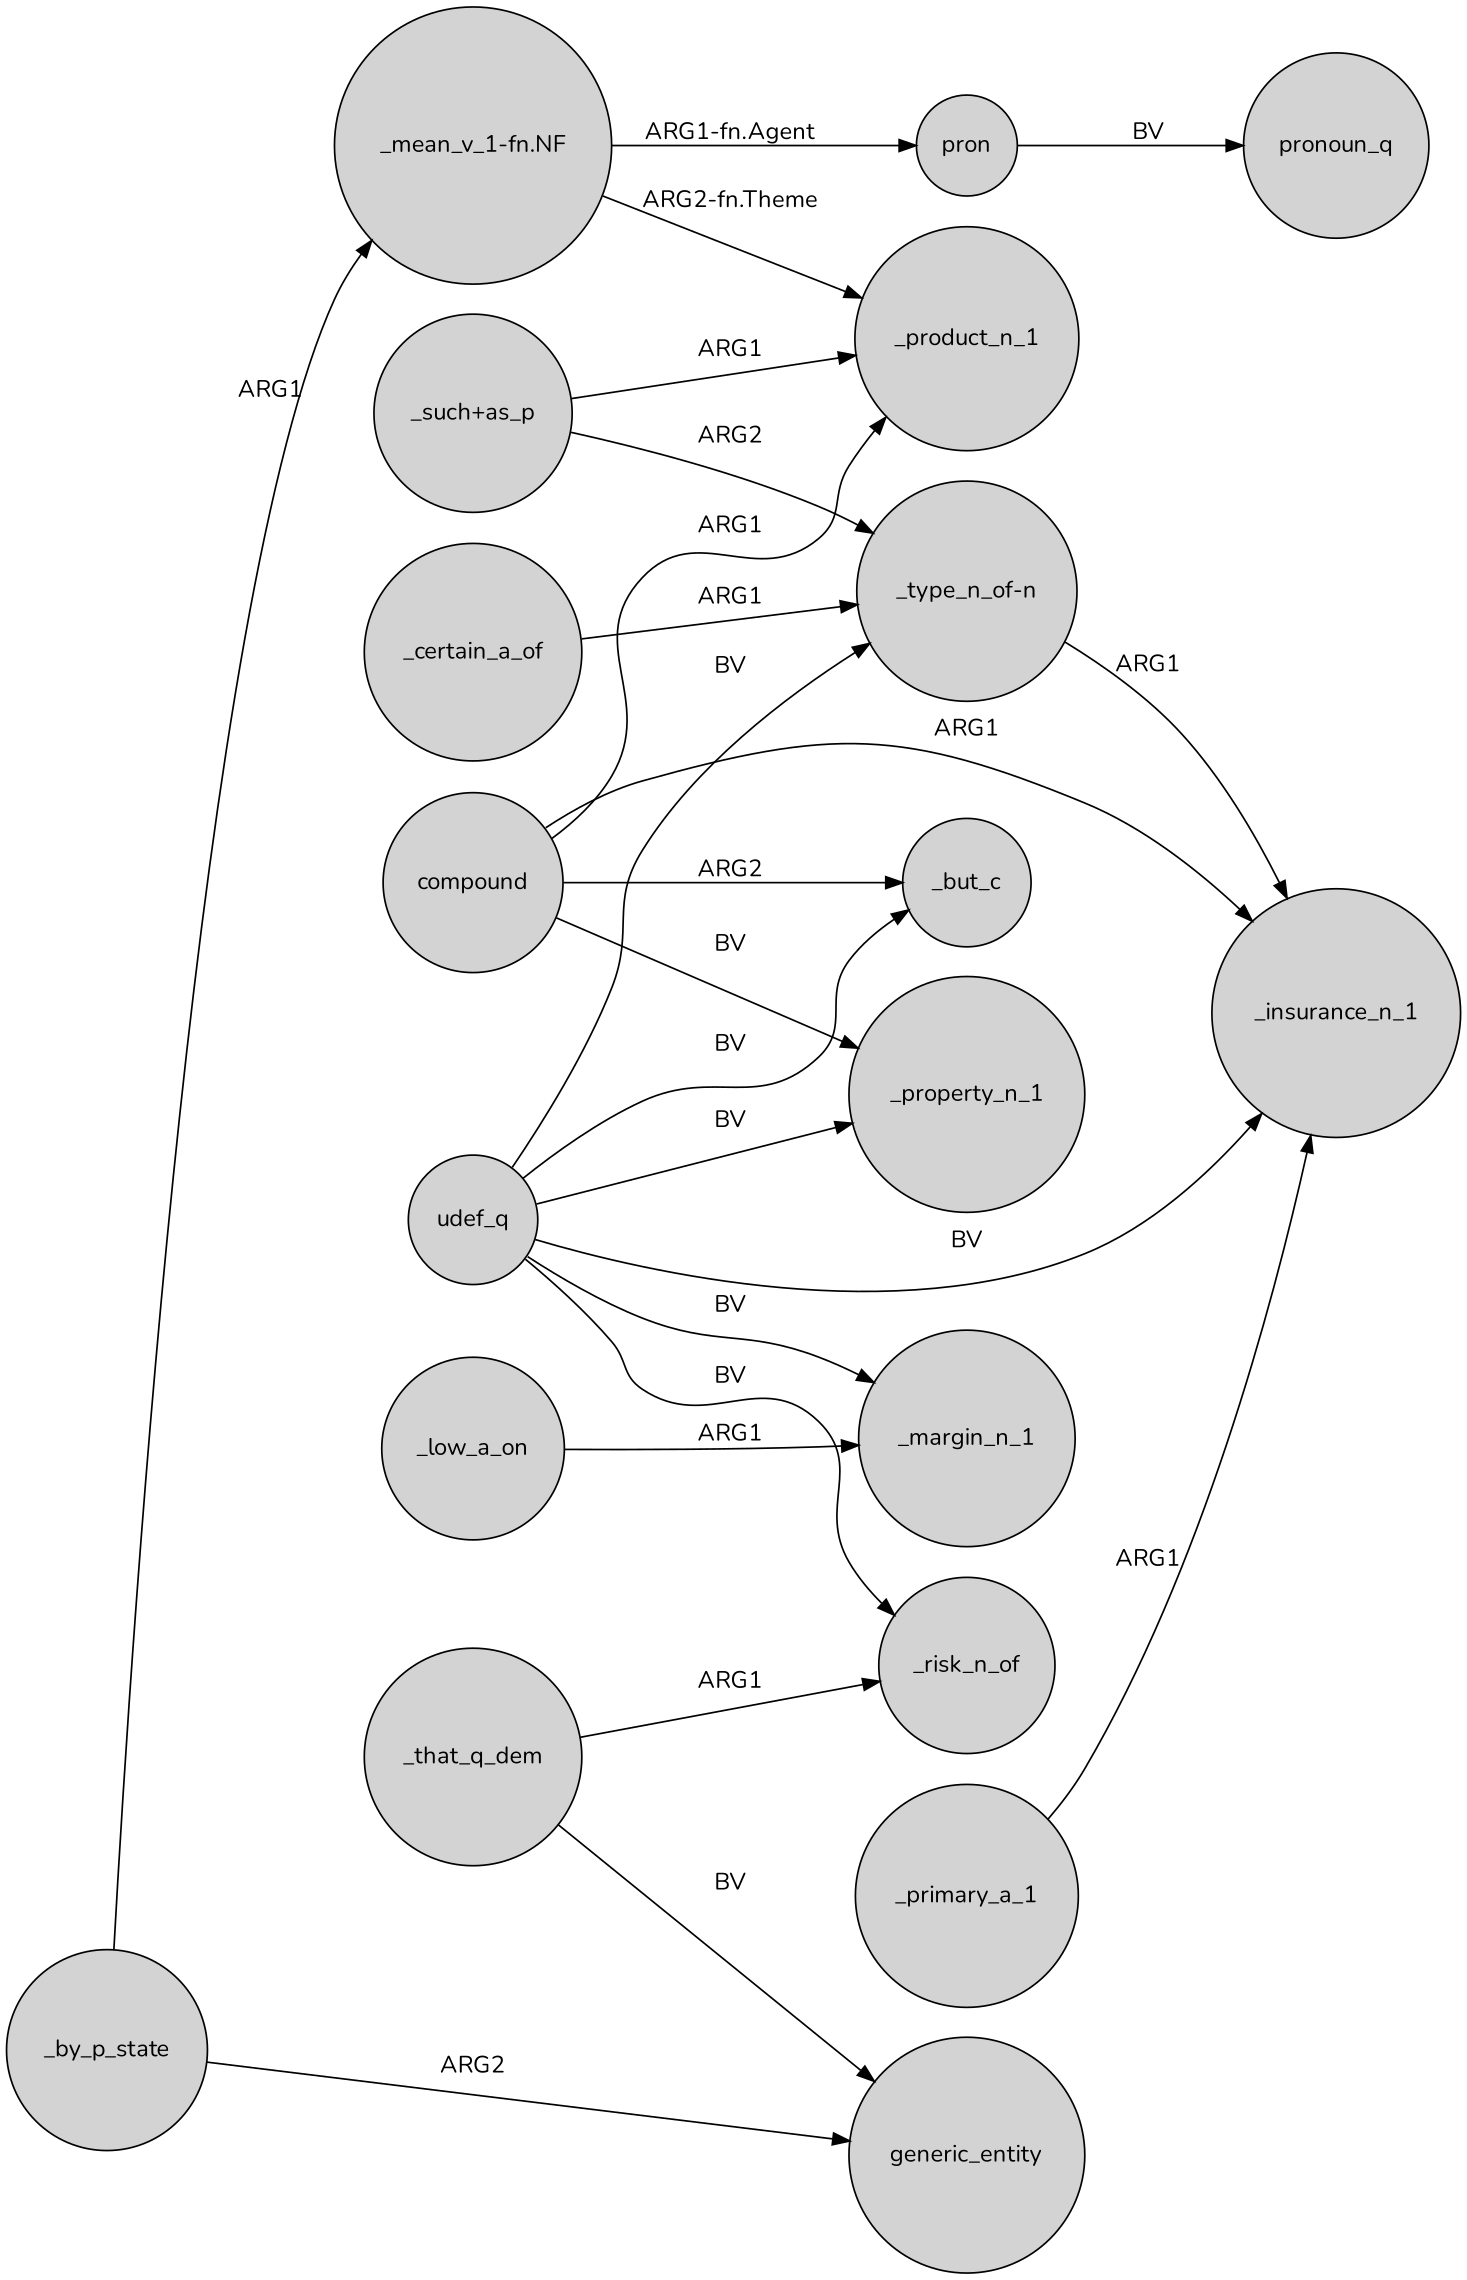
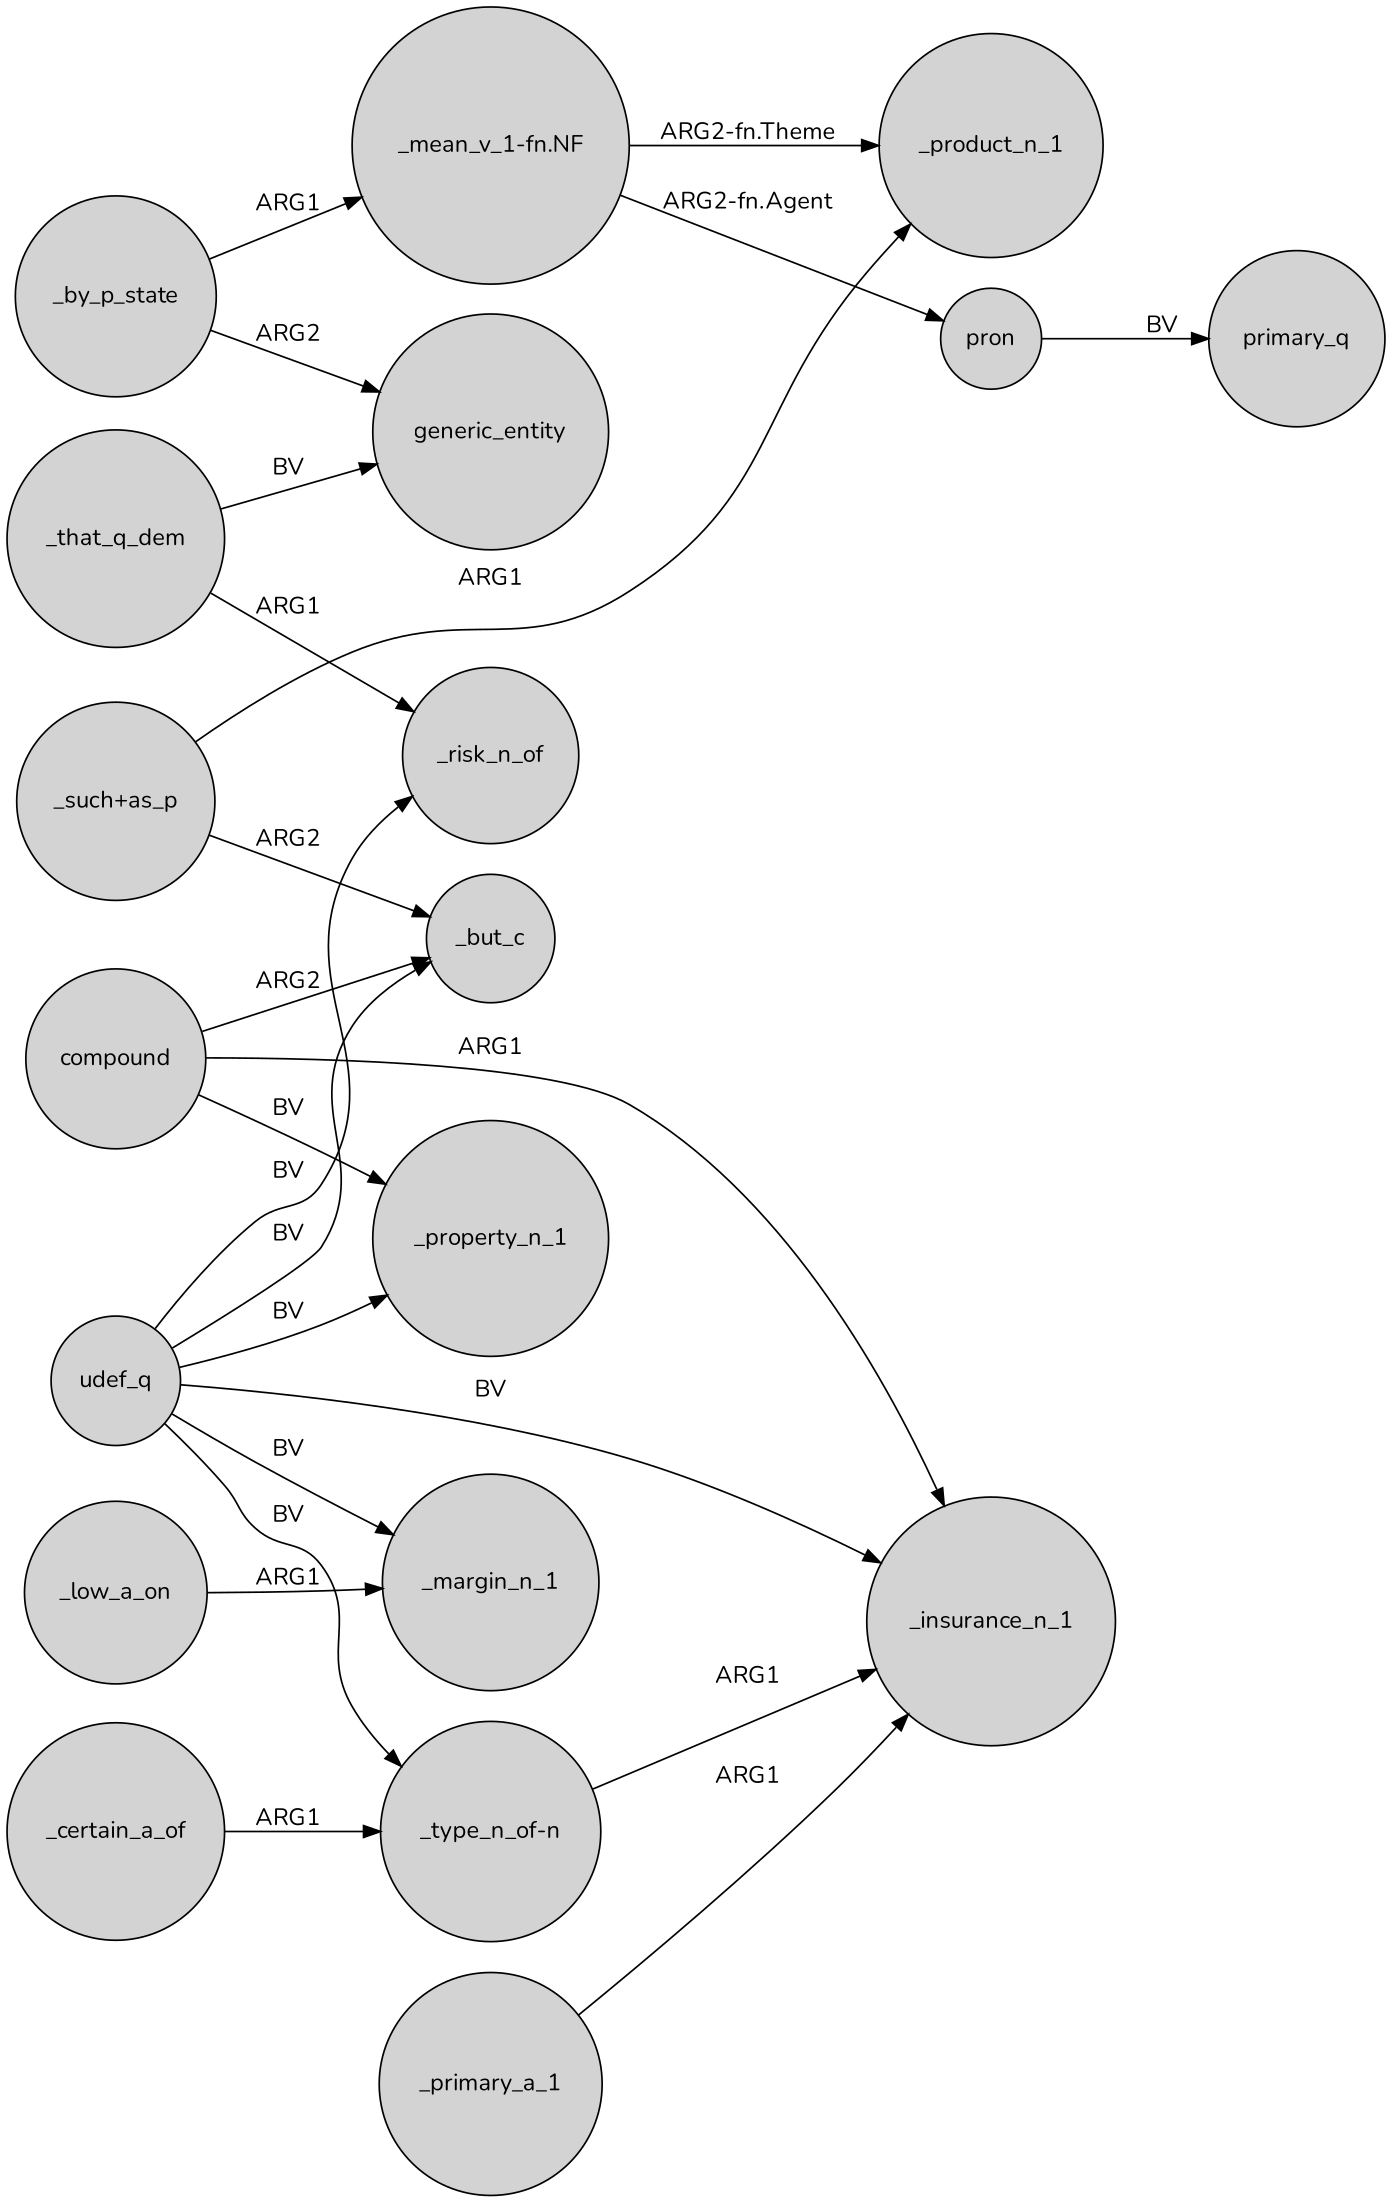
(730, 133) -> (748, 202)
(1336, 146) -> (1297, 339)
(717, 470) -> (312, 873)
(649, 572) -> none
